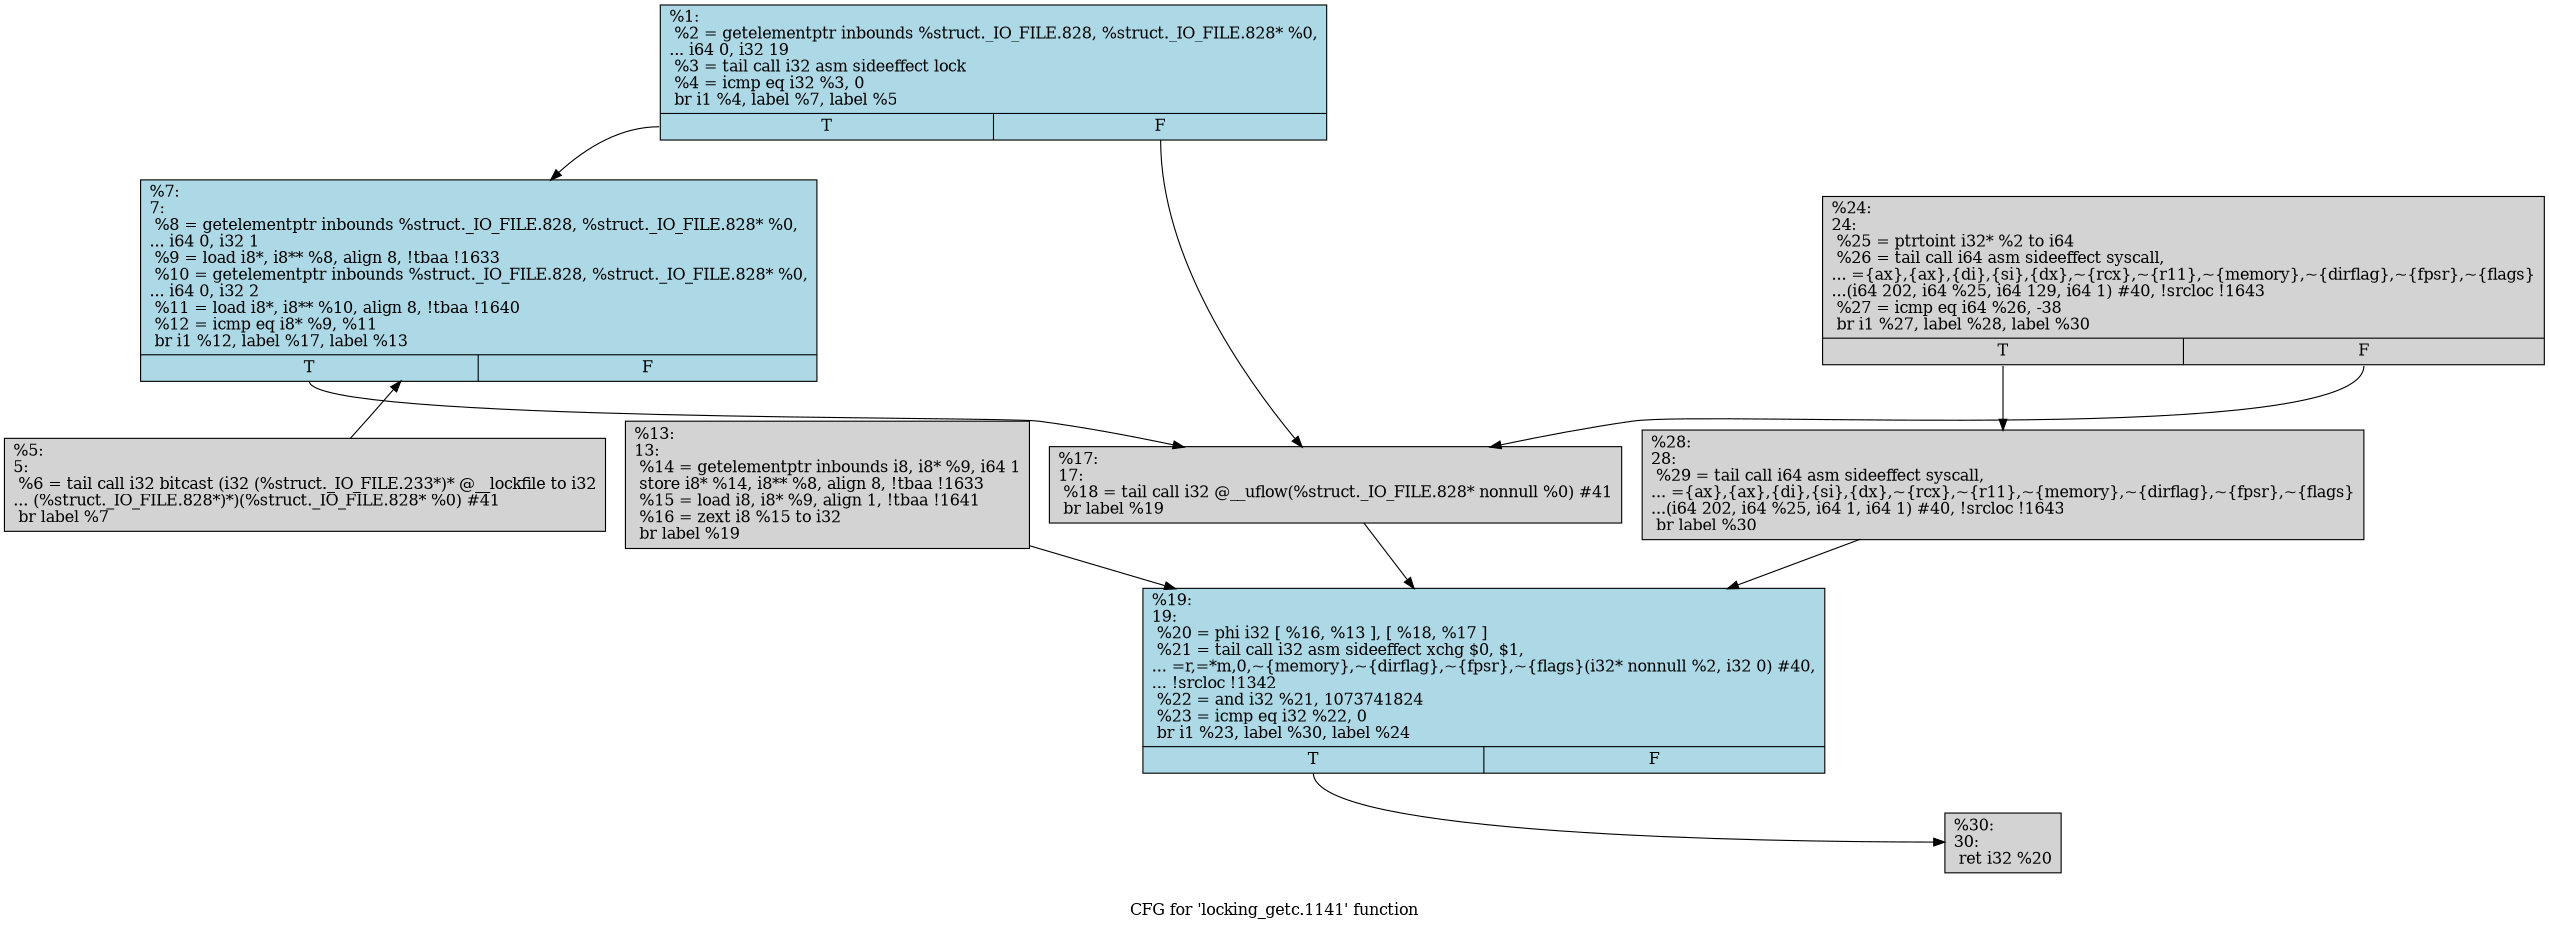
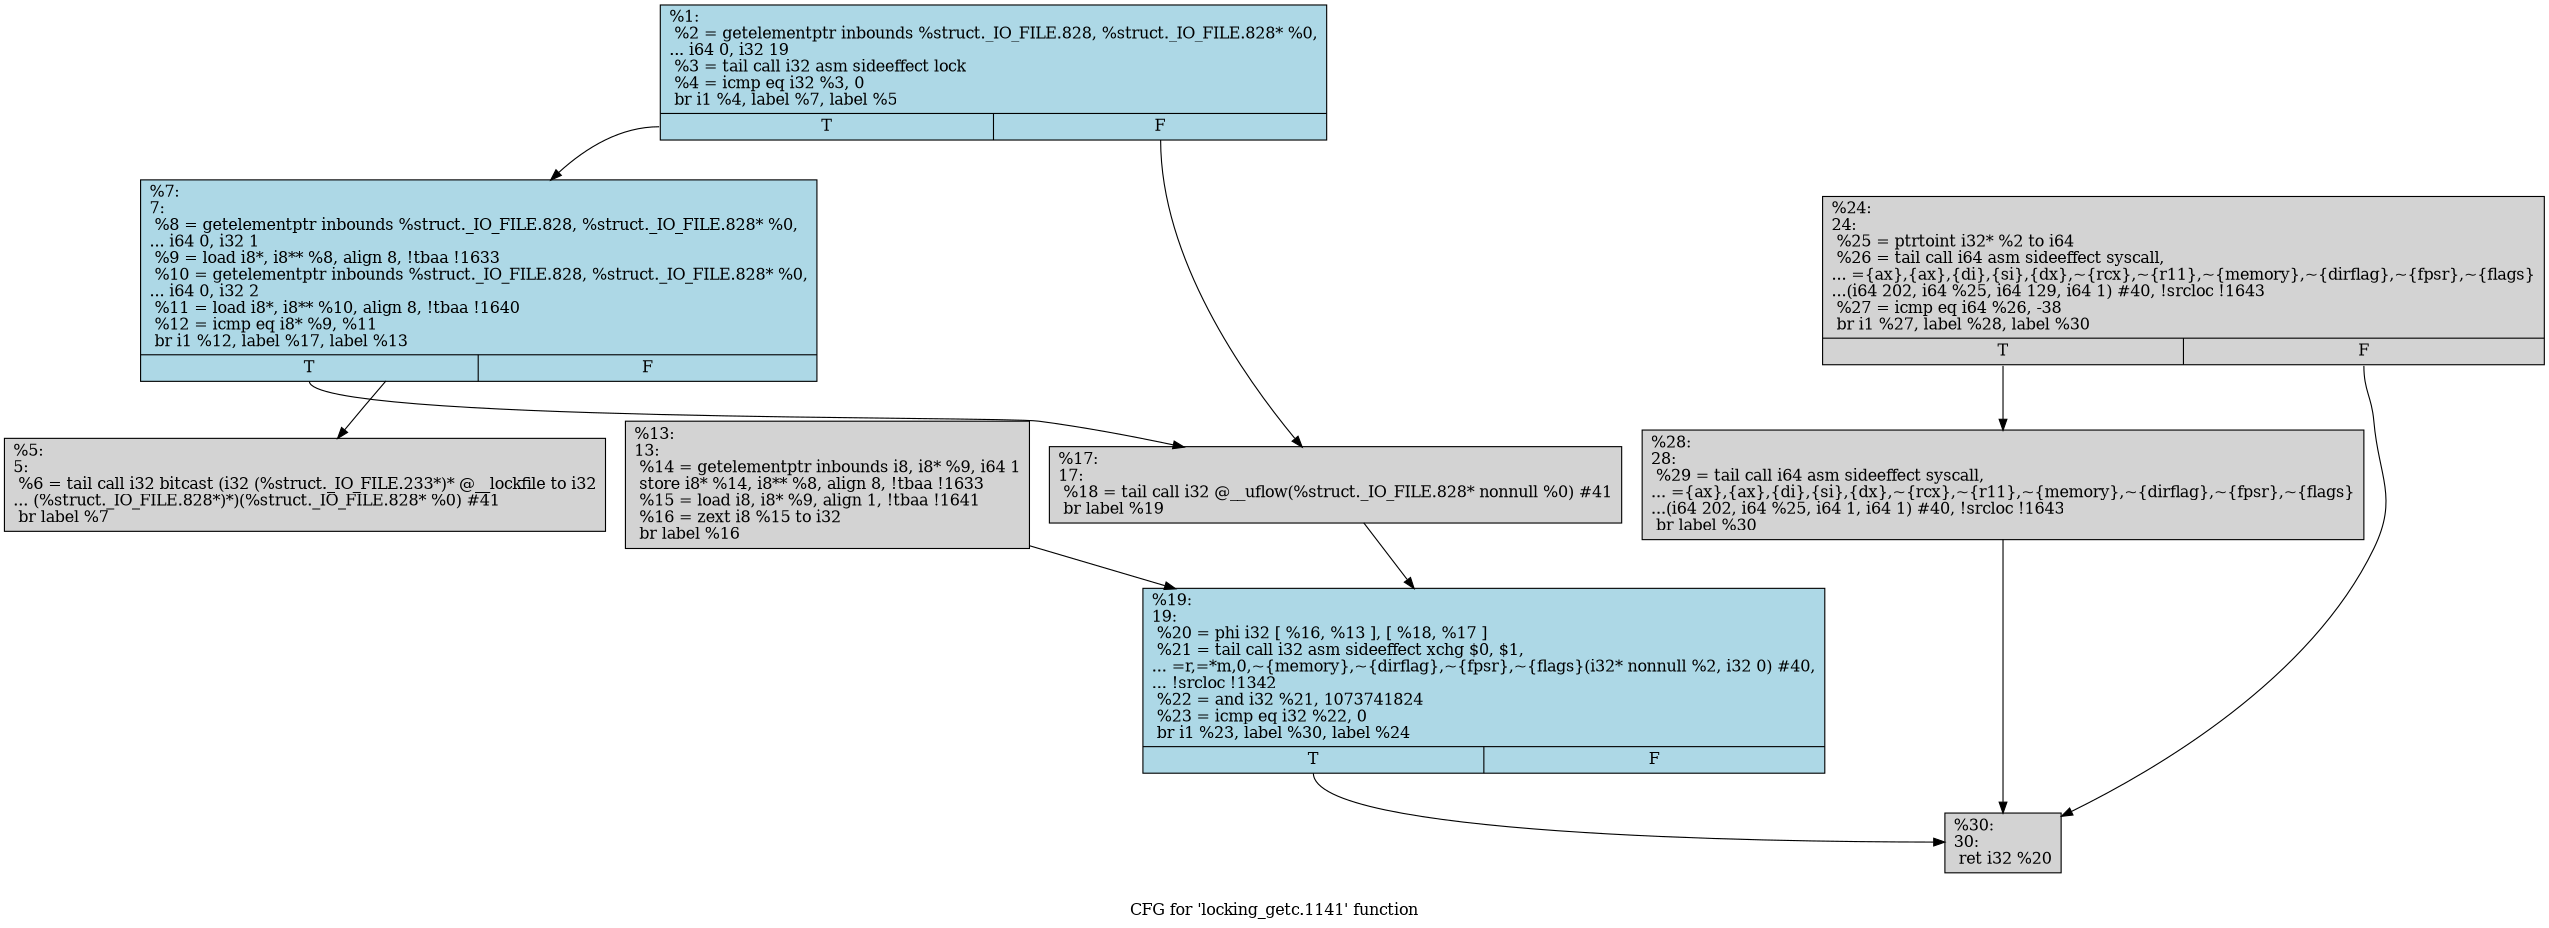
(372, 414) -> (365, 405)
(1937, 420) -> (2311, 639)
(687, 534) -> (687, 534)
(1799, 562) -> (2003, 671)
